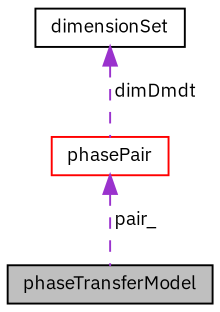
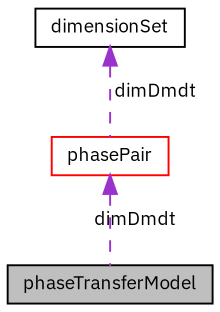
(134, 220) -> (134, 220)
